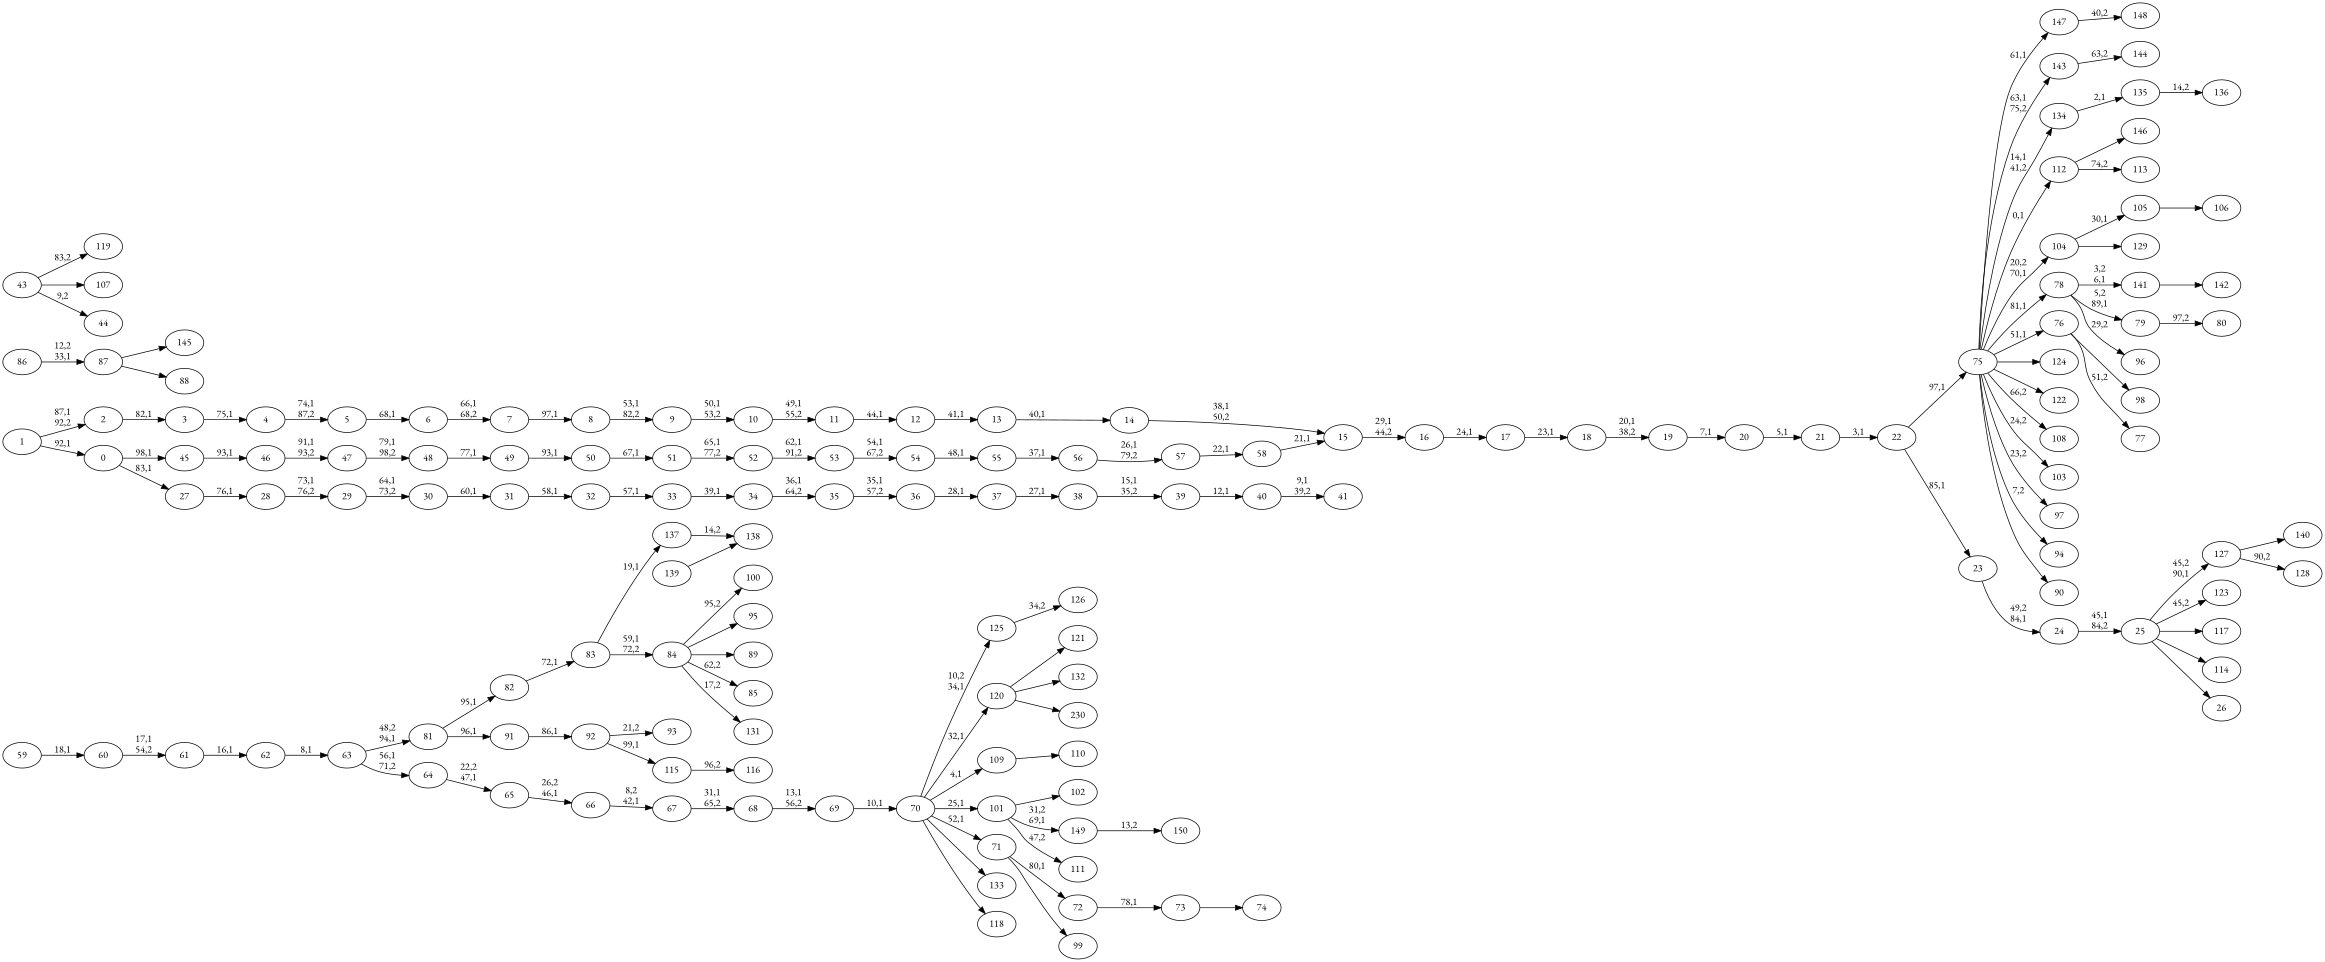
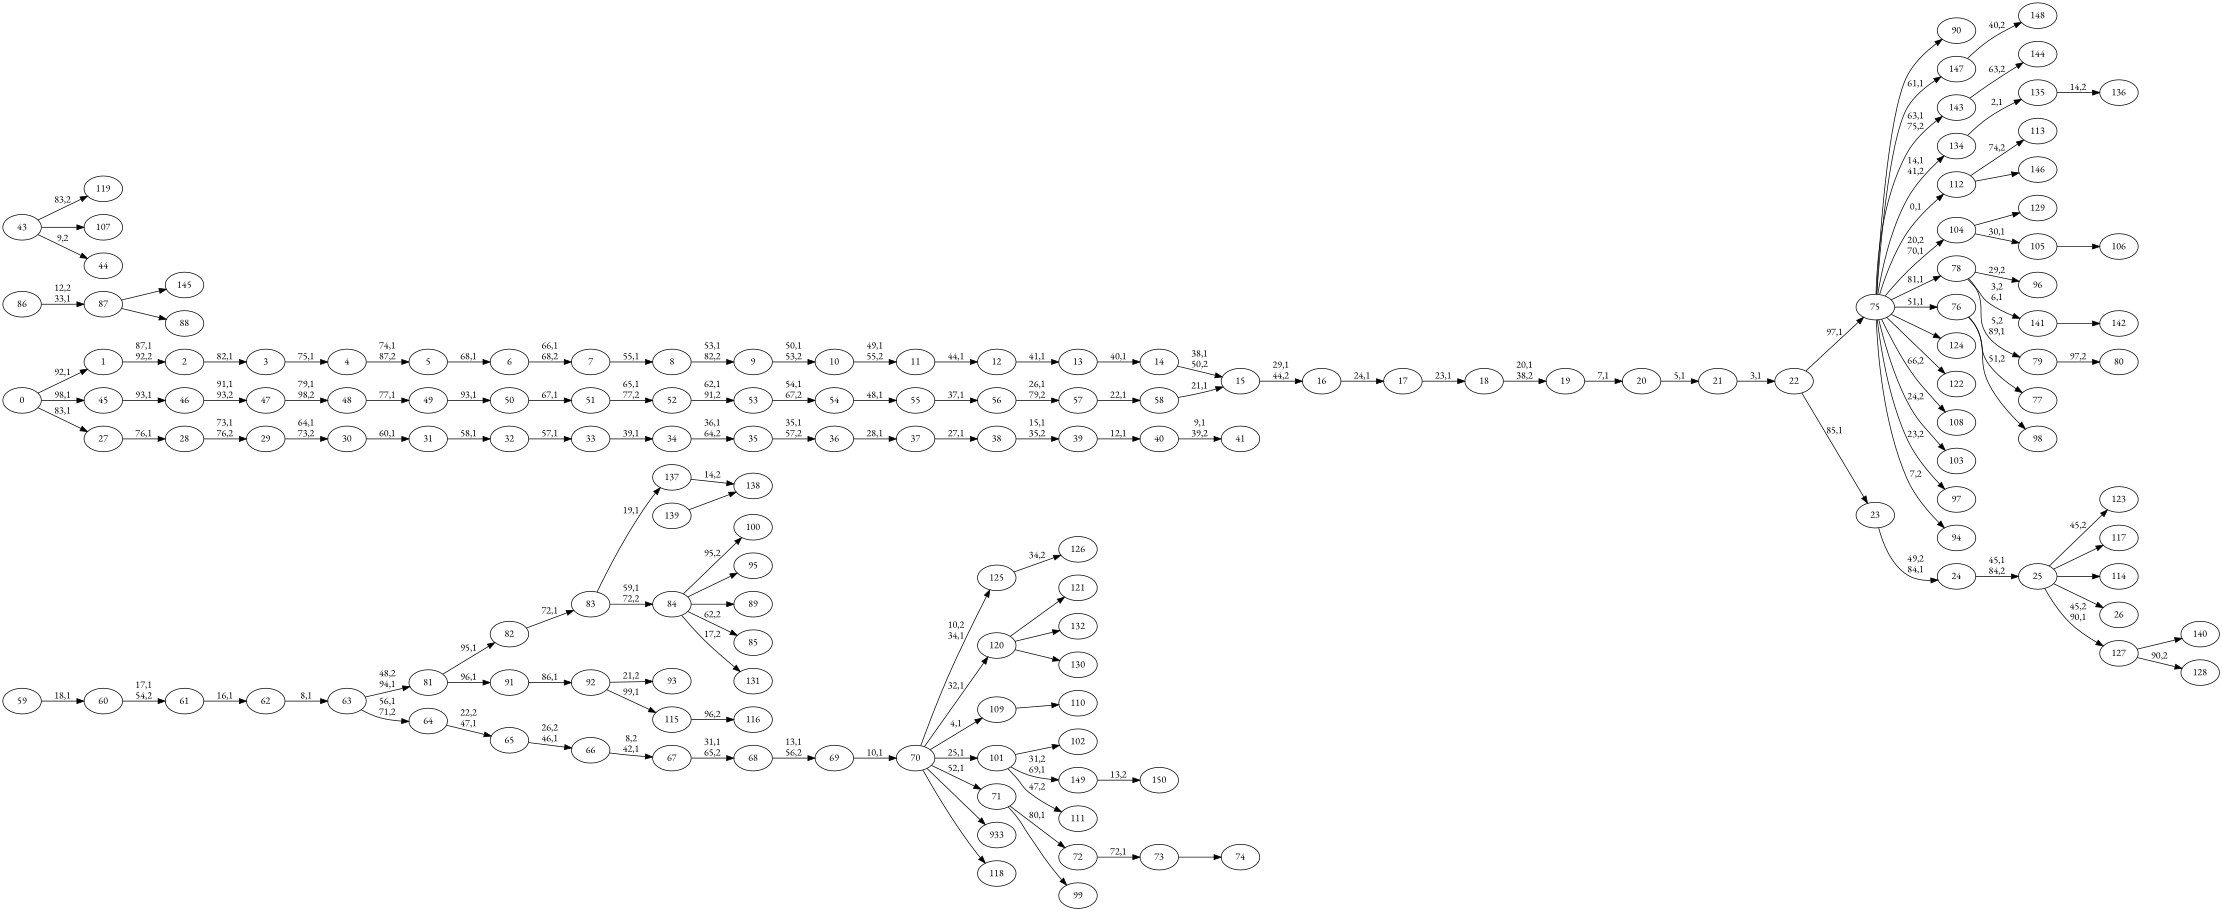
(550, 414) -> (631, 357)
(59, 450) -> (59, 383)
(1078, 715) -> (1078, 665)
(997, 886) -> (997, 835)
(1129, 902) -> (1119, 852)
